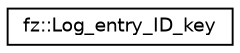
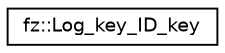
(120, 27) -> (113, 27)
